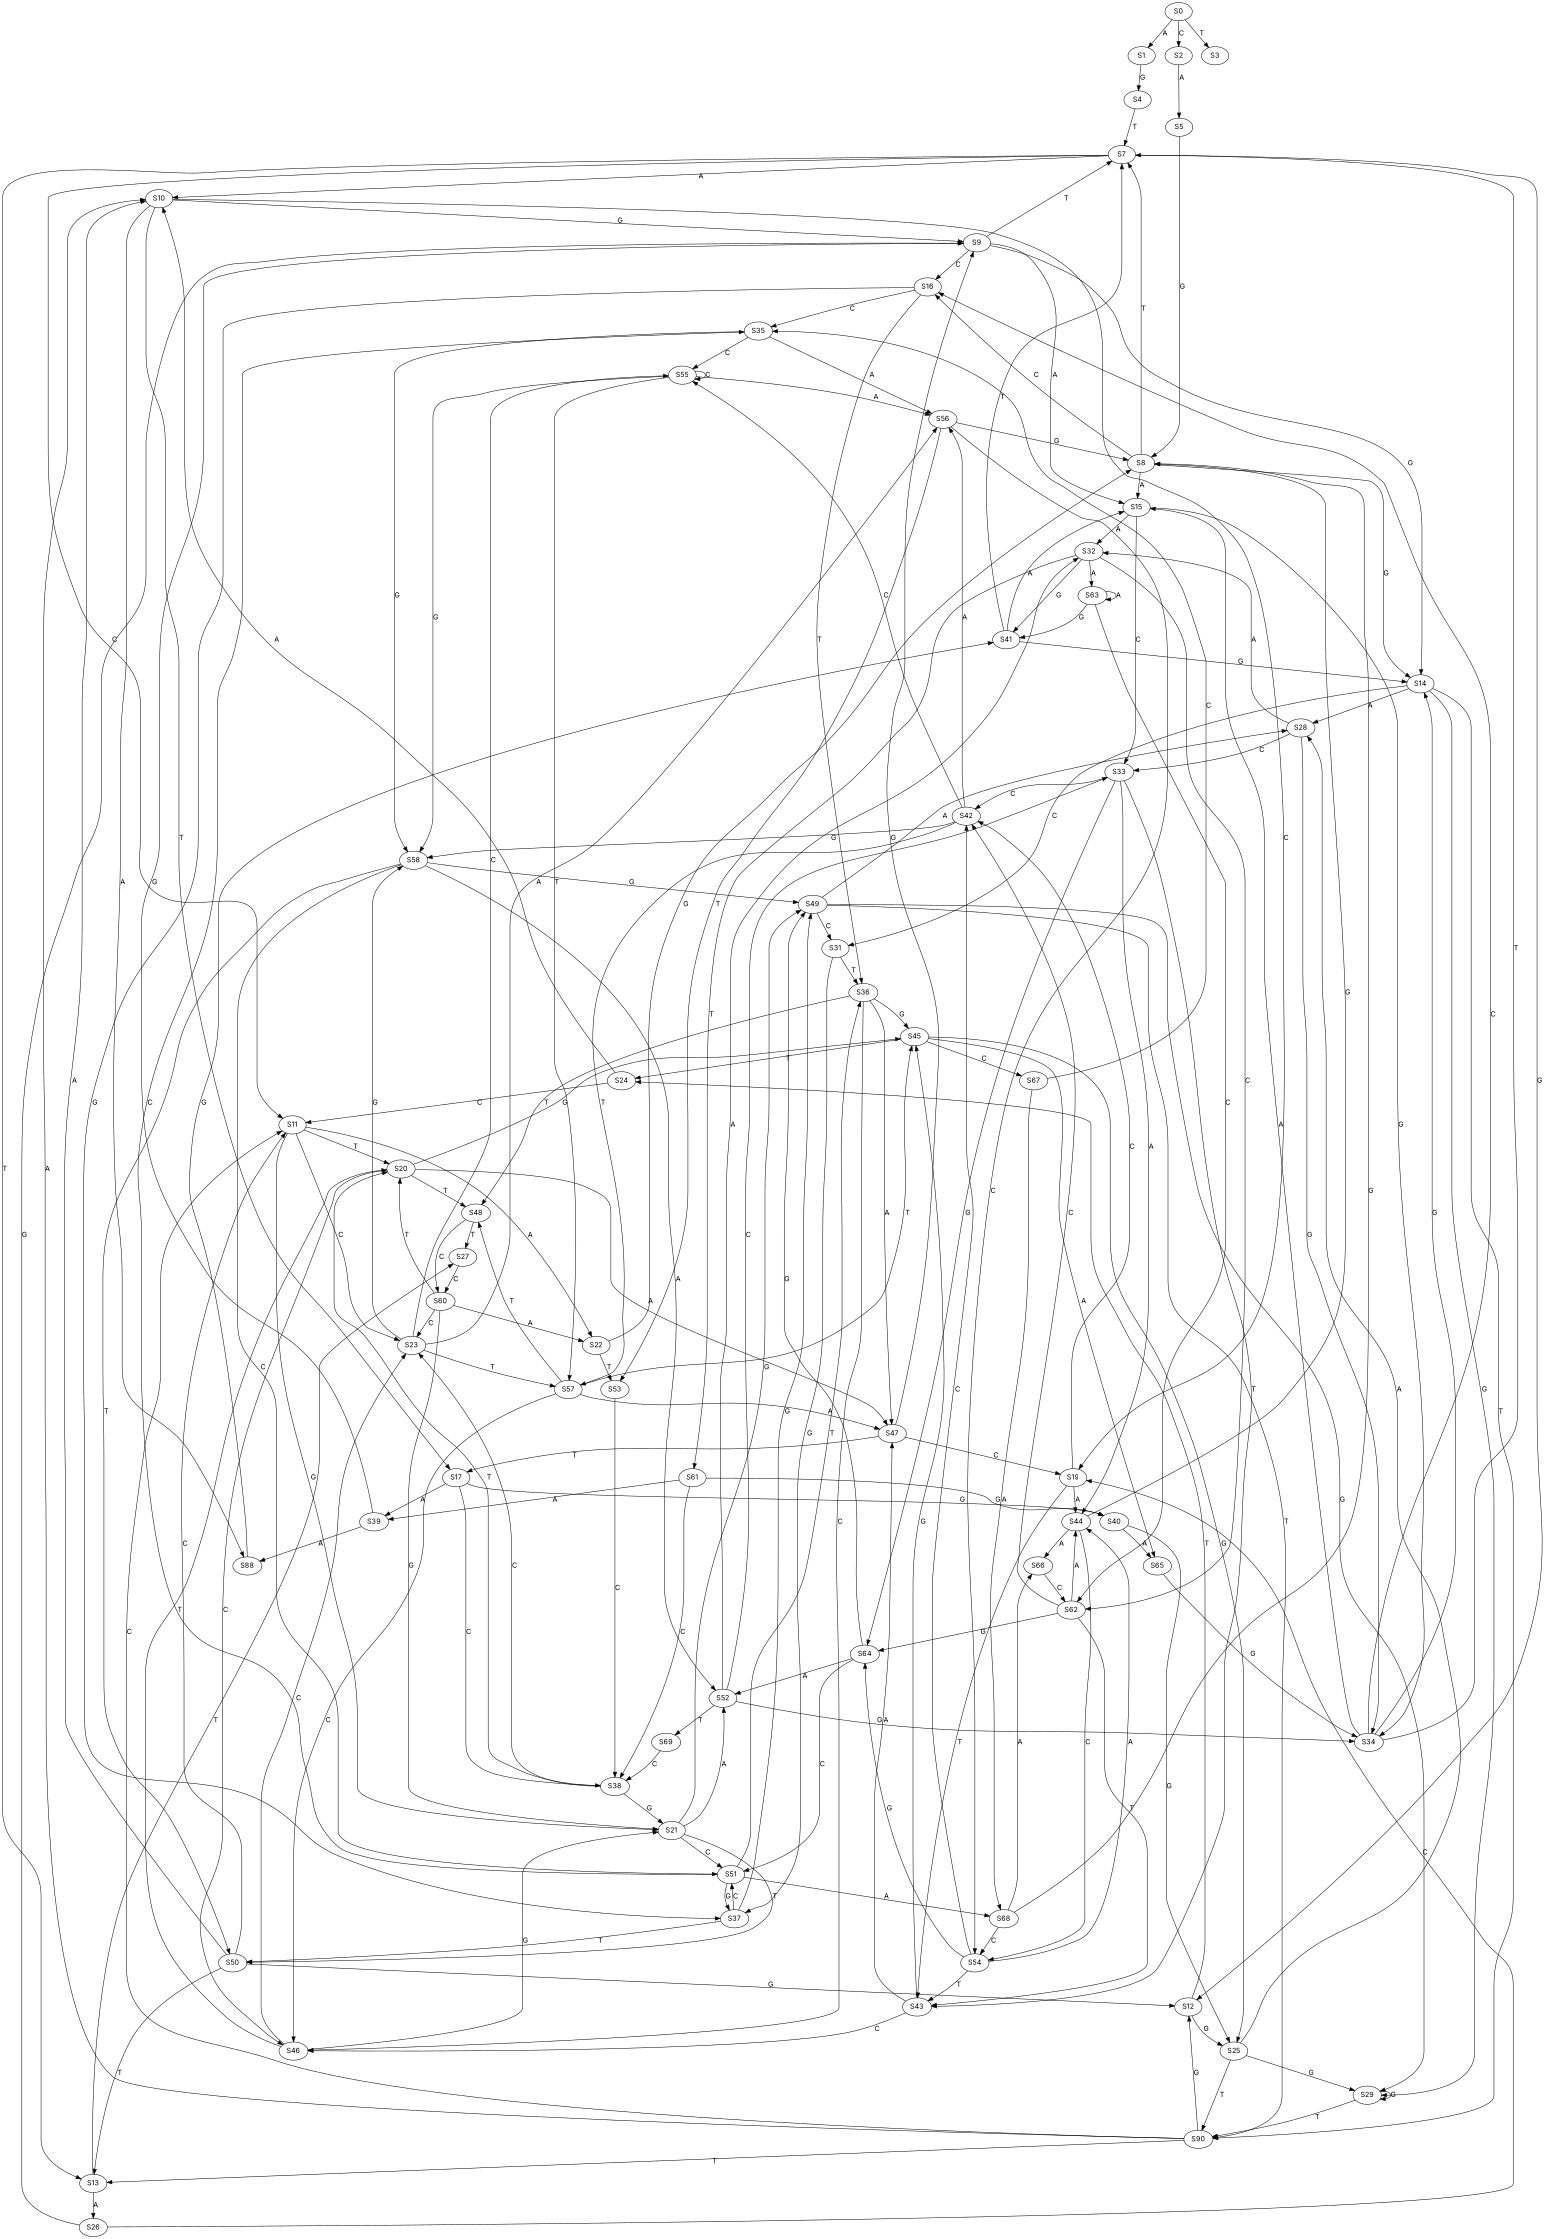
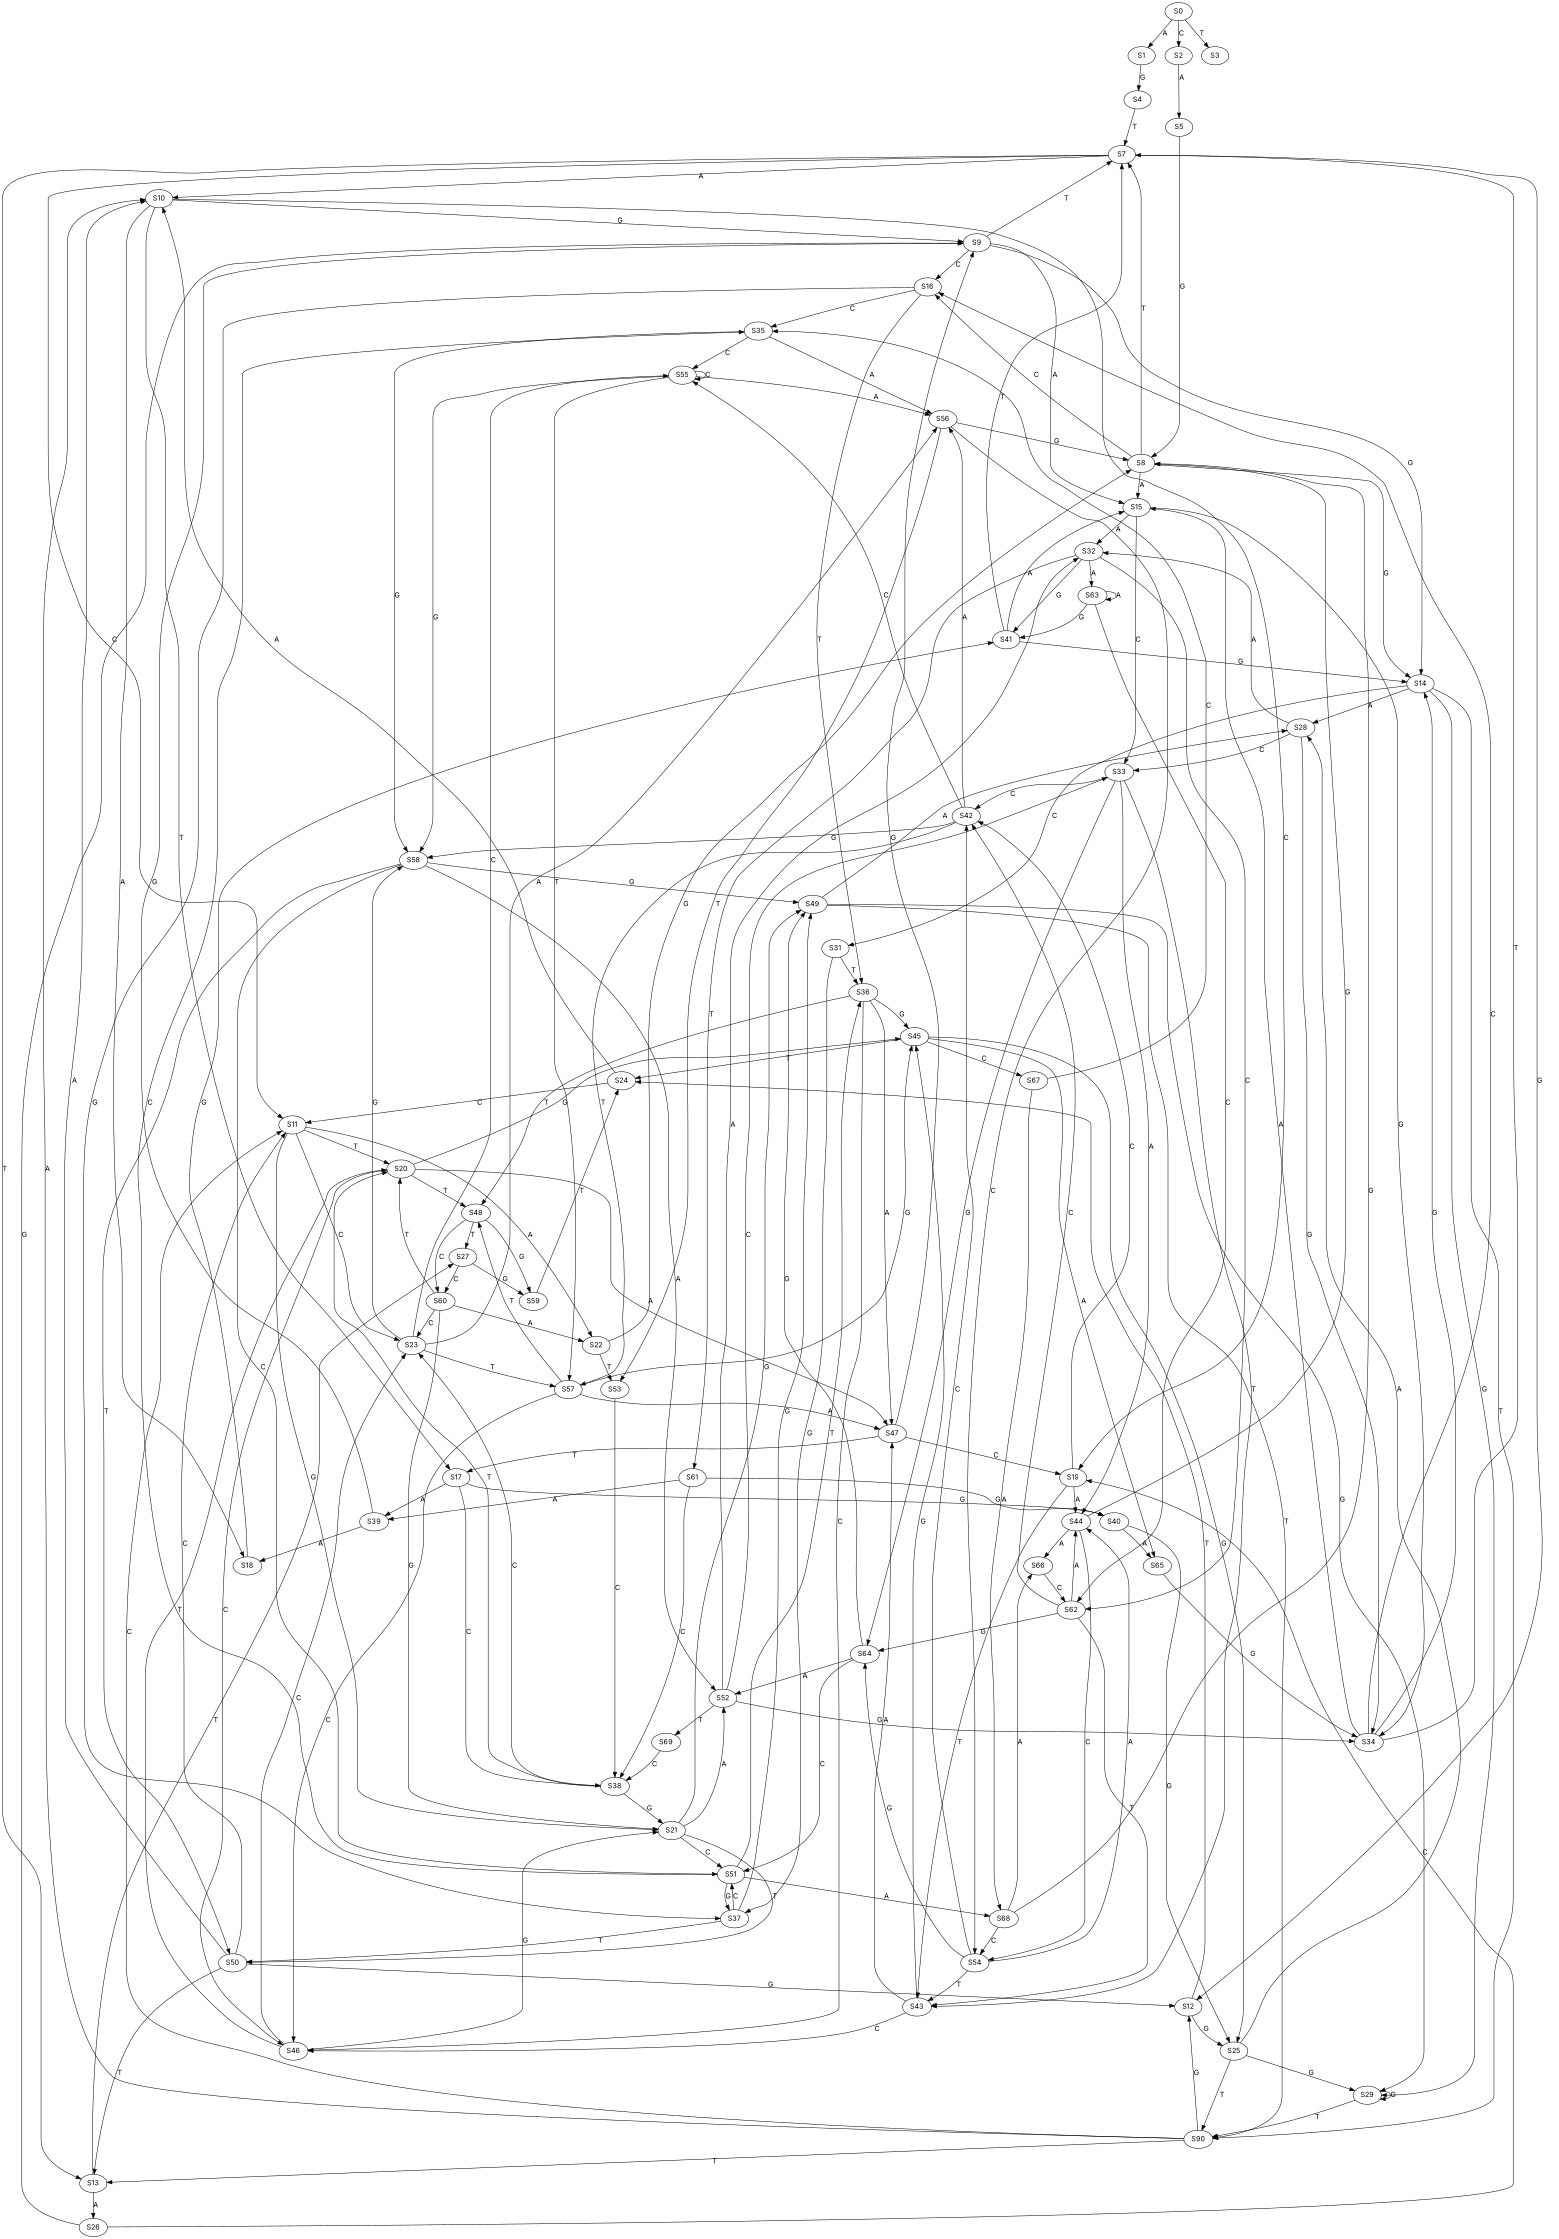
(823, 924) -> none
(908, 1213) -> (908, 1213)
none -> (533, 1301)
(247, 1566) -> (247, 1566)
